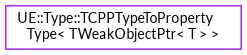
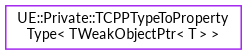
(124, 27) -> (124, 27)
